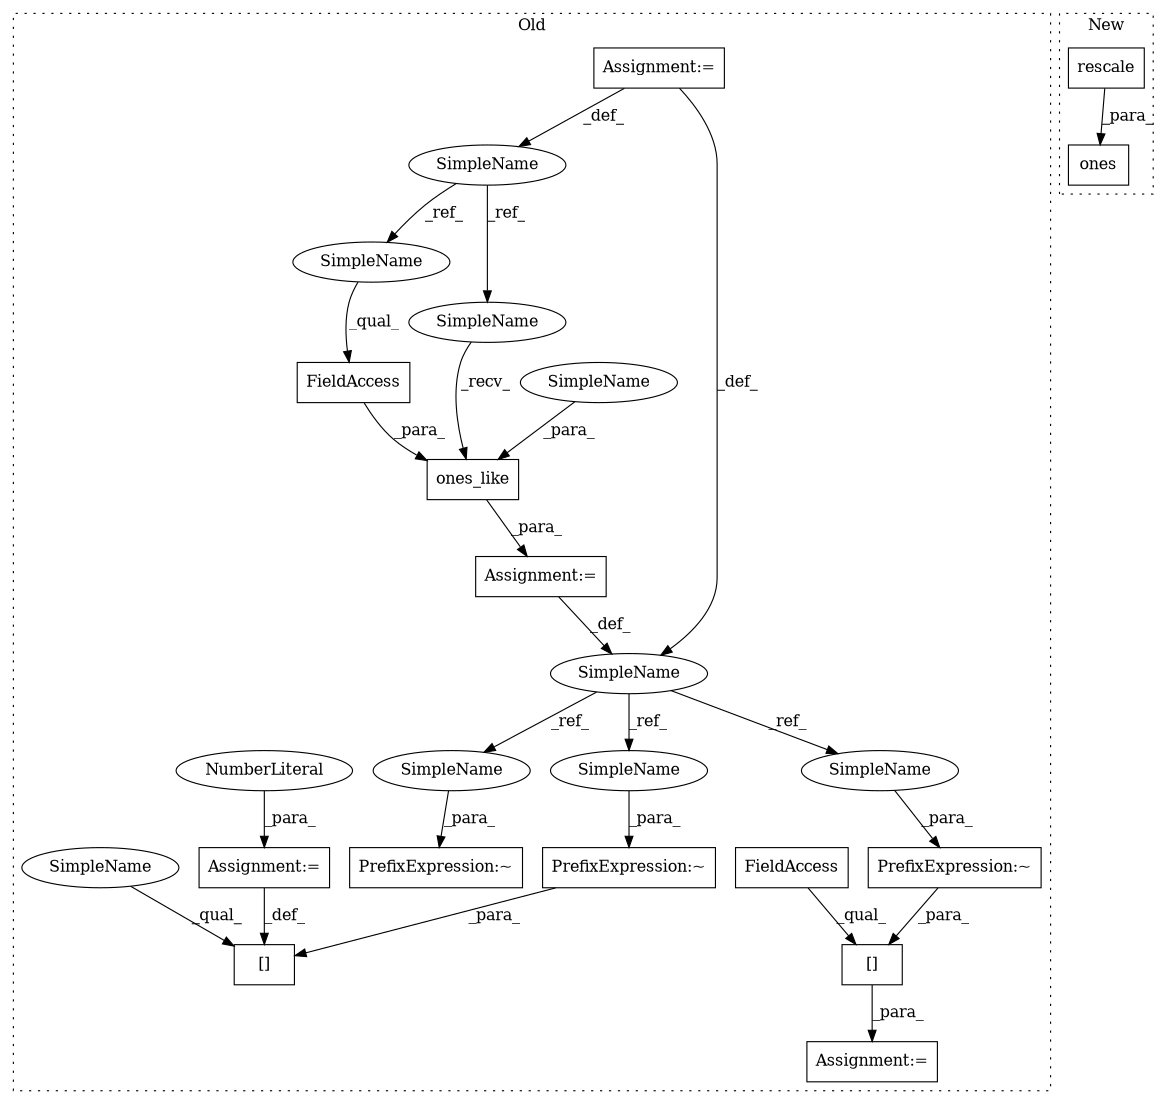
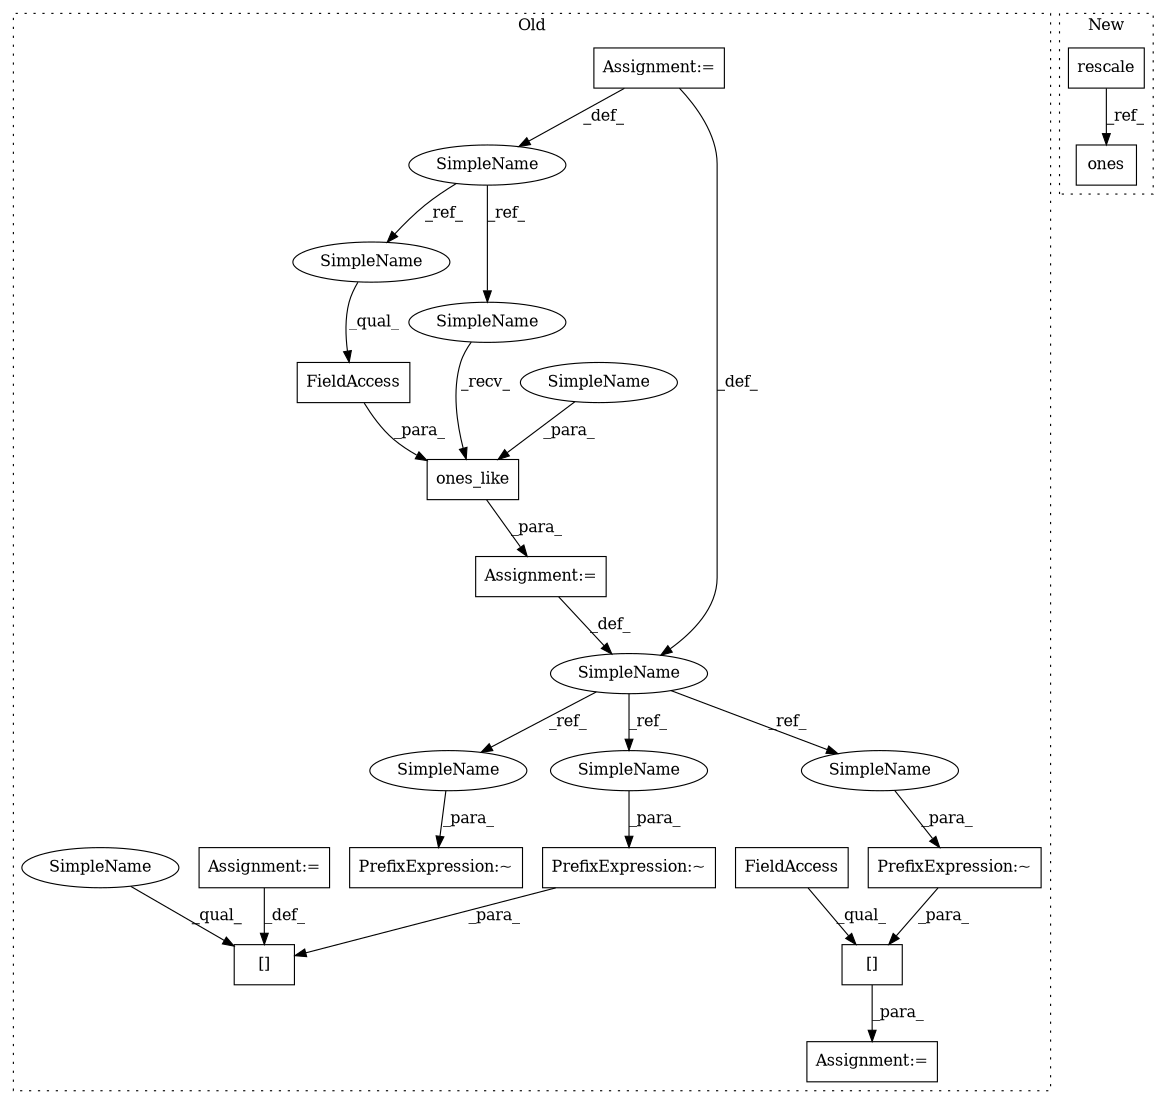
(1128, 117) -> (1125, 117)
(264, 771) -> none
